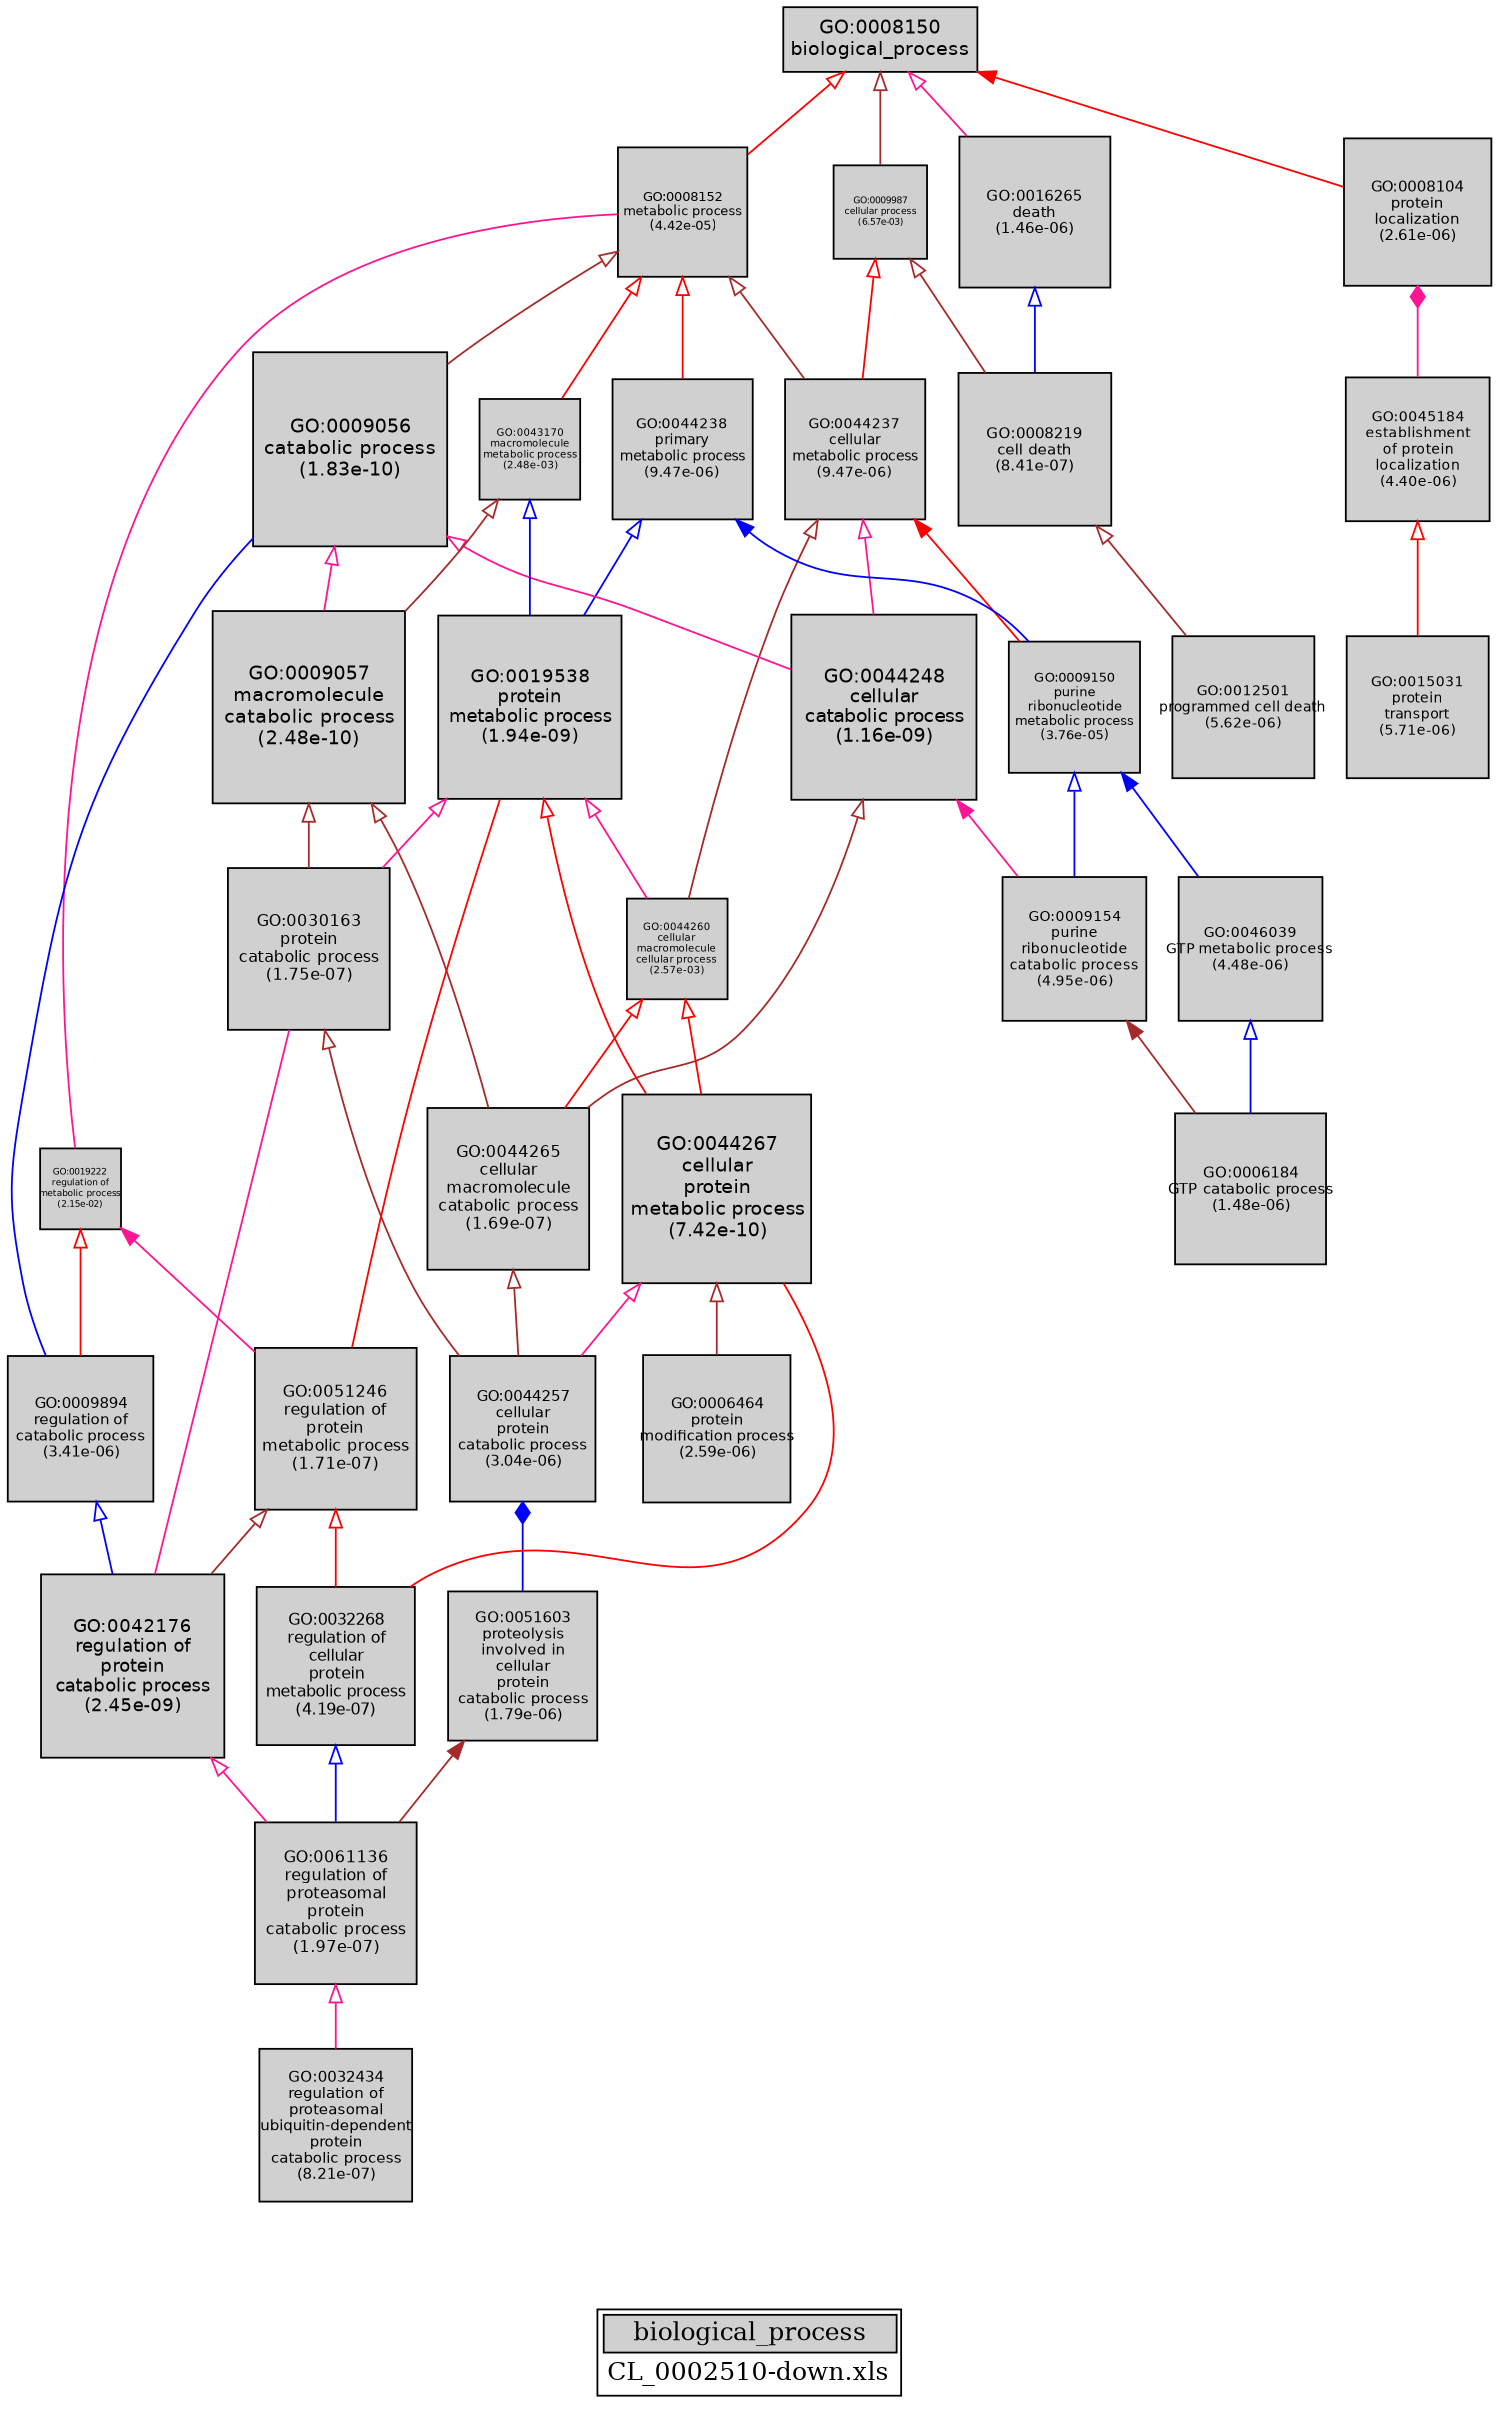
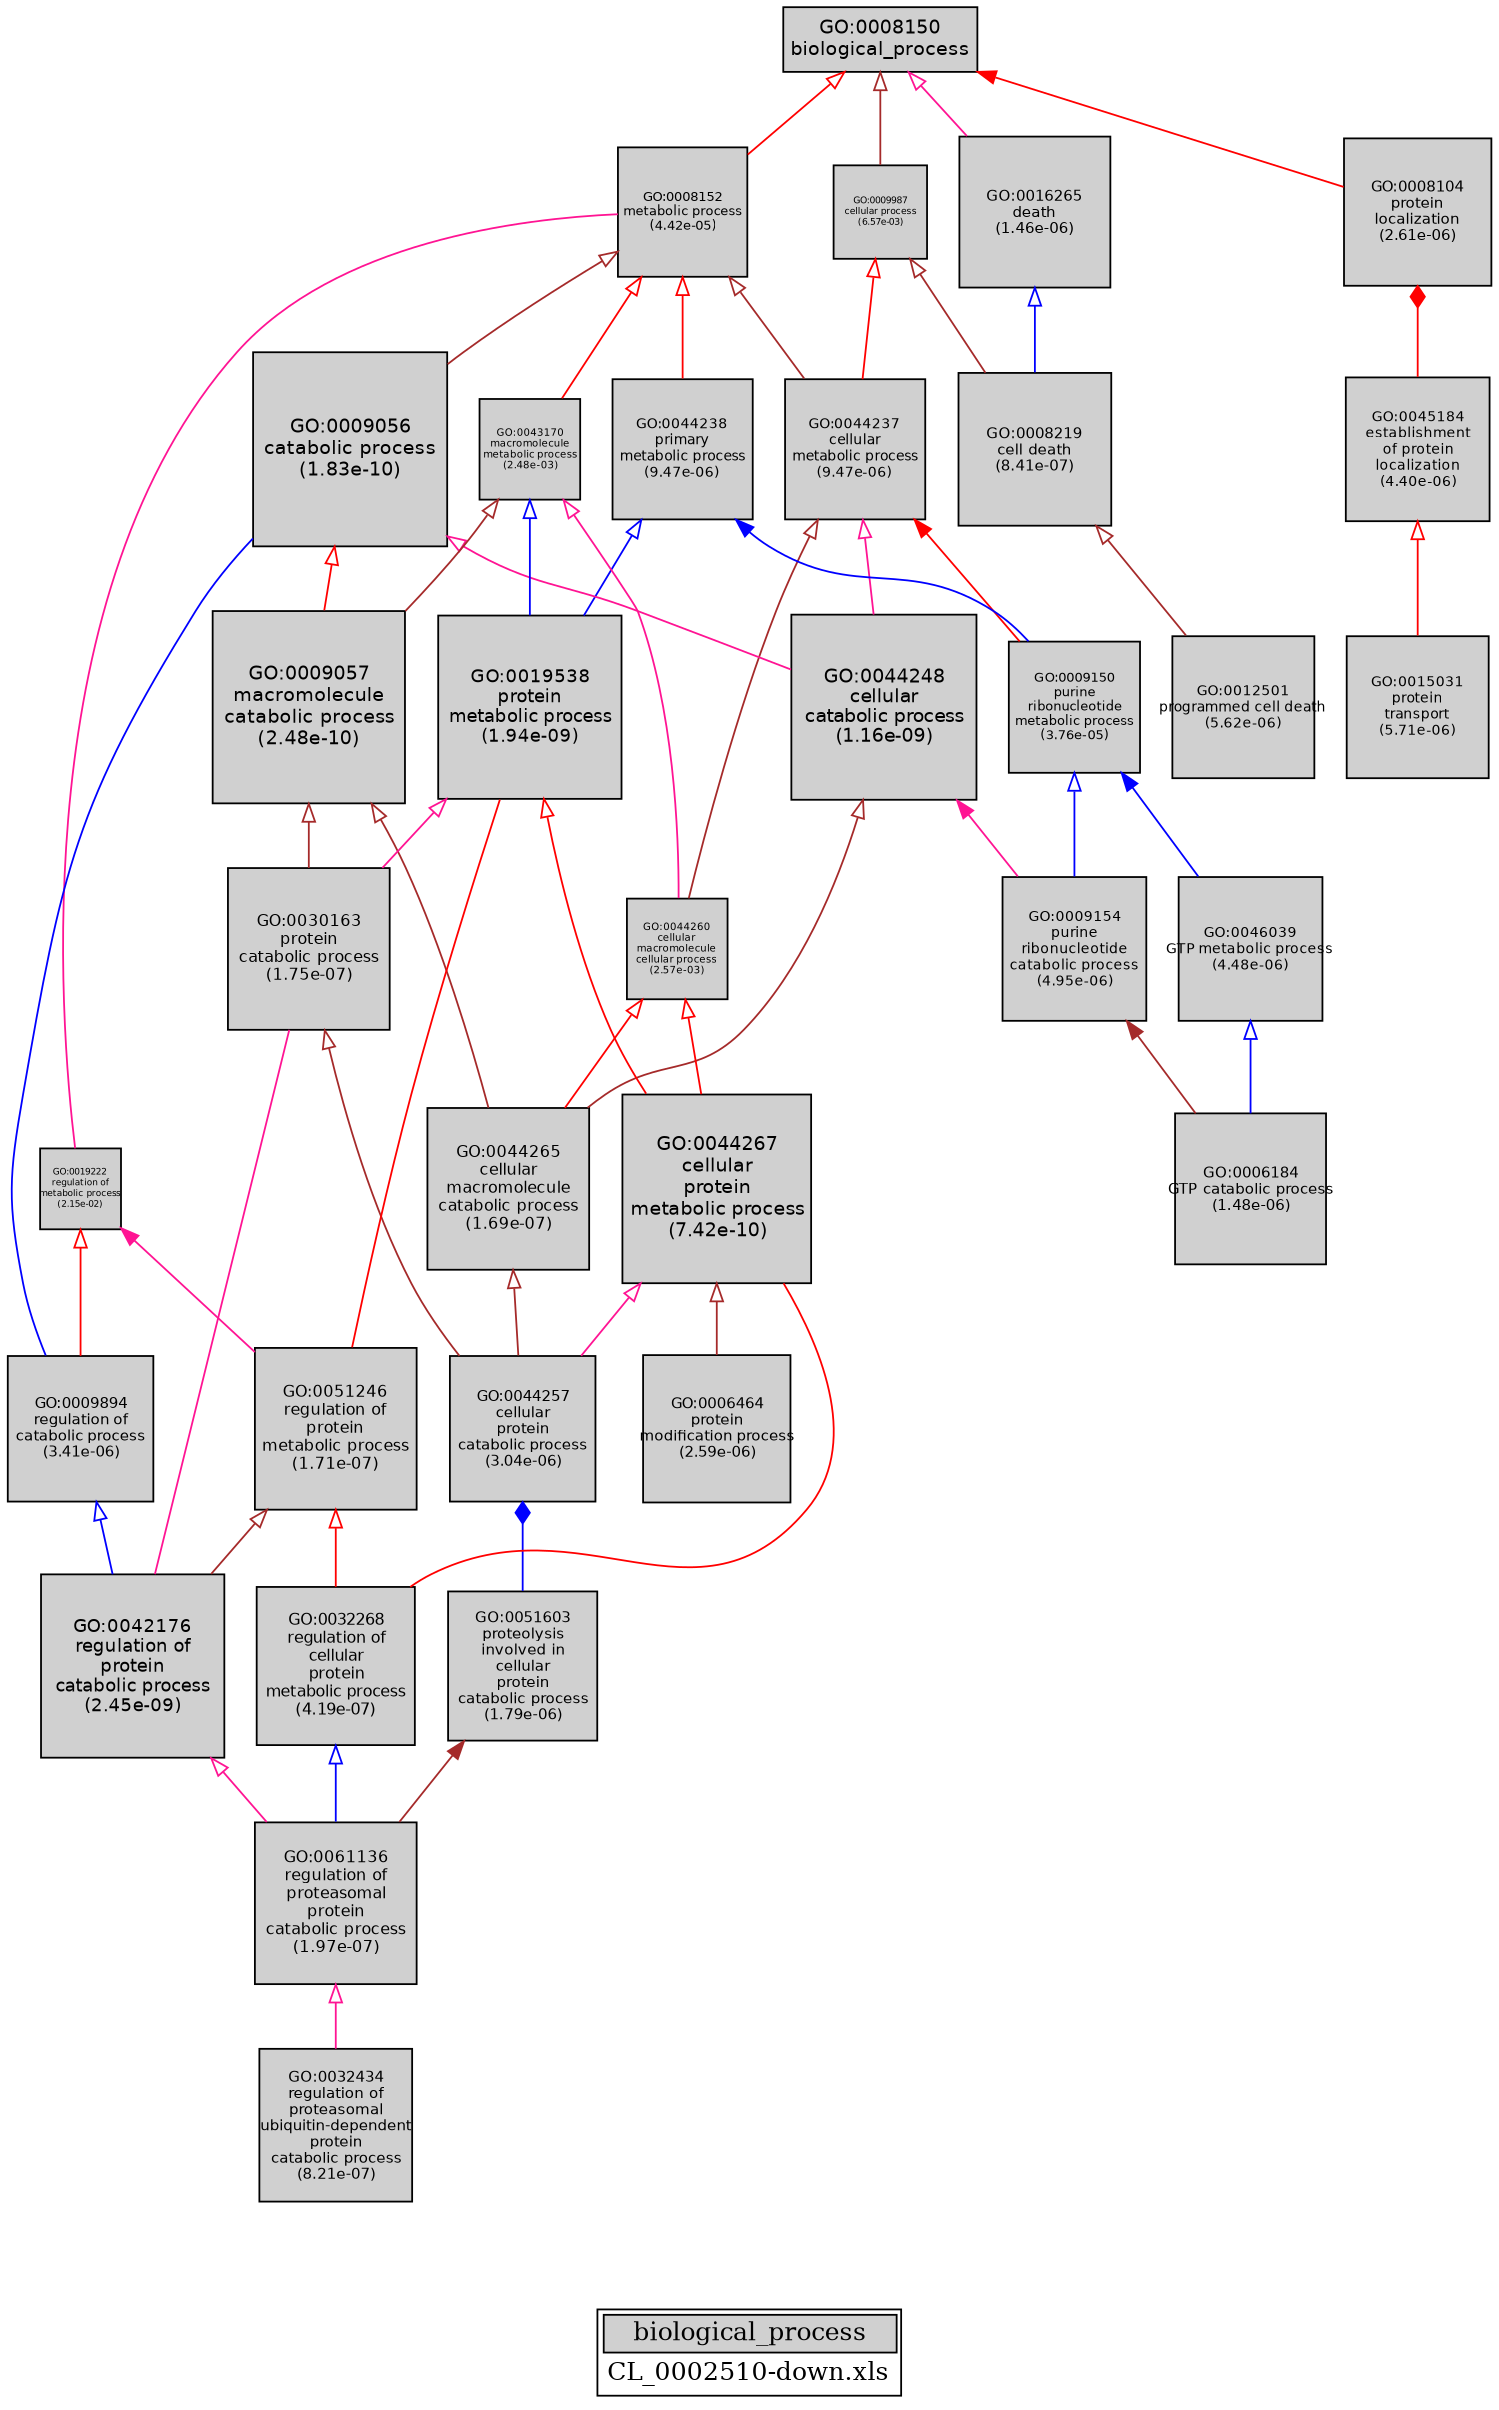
(1418, 342) -> (1418, 342)
(328, 587) -> (328, 587)
(621, 857) -> (661, 696)
